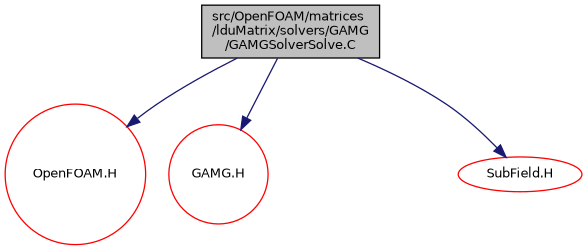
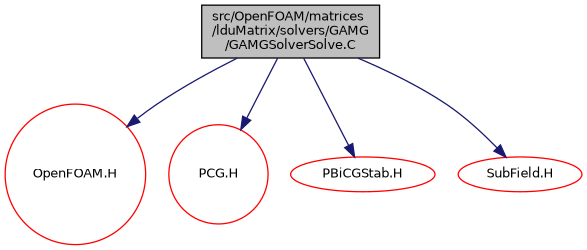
(218, 174) -> (218, 174)
none -> (363, 174)
